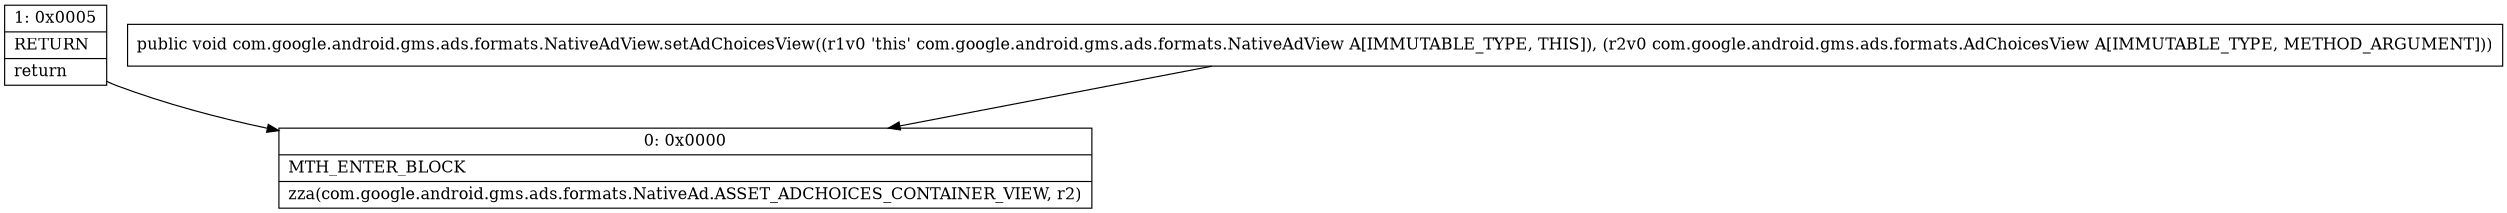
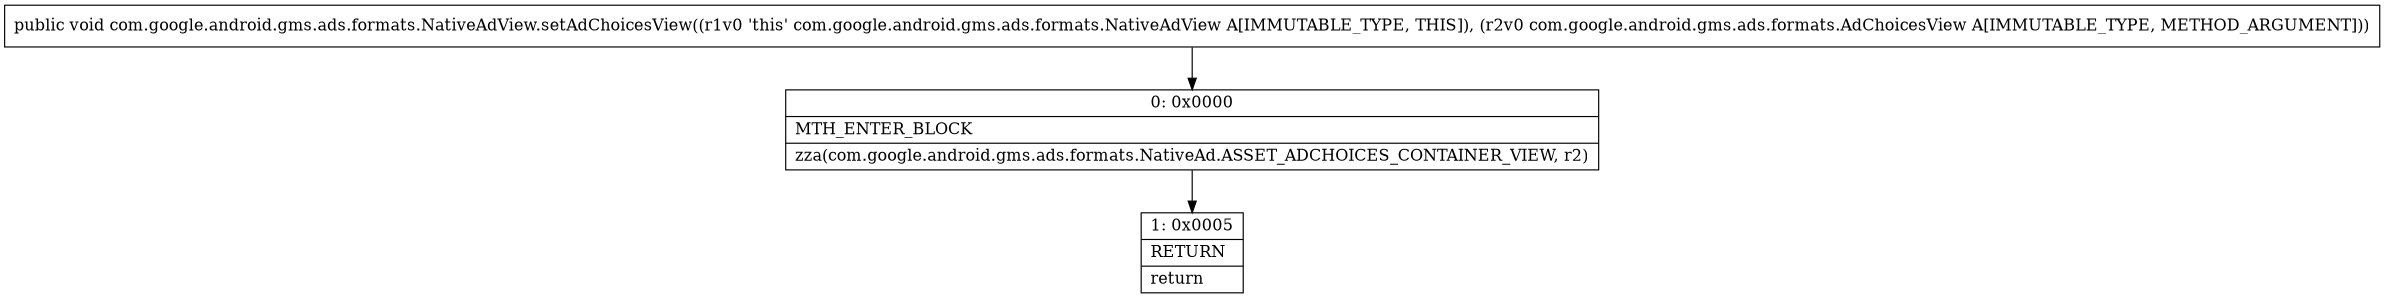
(186, 108) -> (1192, 186)
